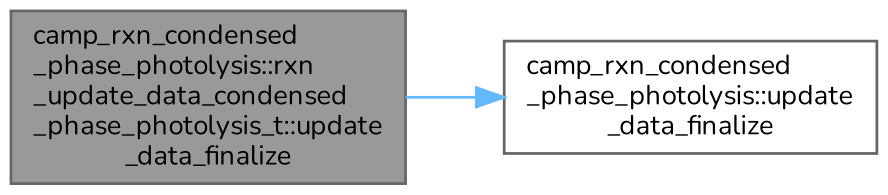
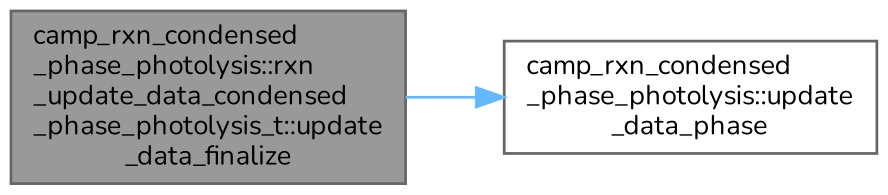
(691, 97) -> (691, 97)
